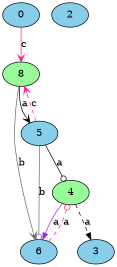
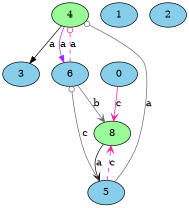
none -> (119, 15)
(17, 160) -> (89, 101)
(54, 161) -> (147, 92)
(42, 193) -> (85, 133)
(82, 219) -> (48, 42)
